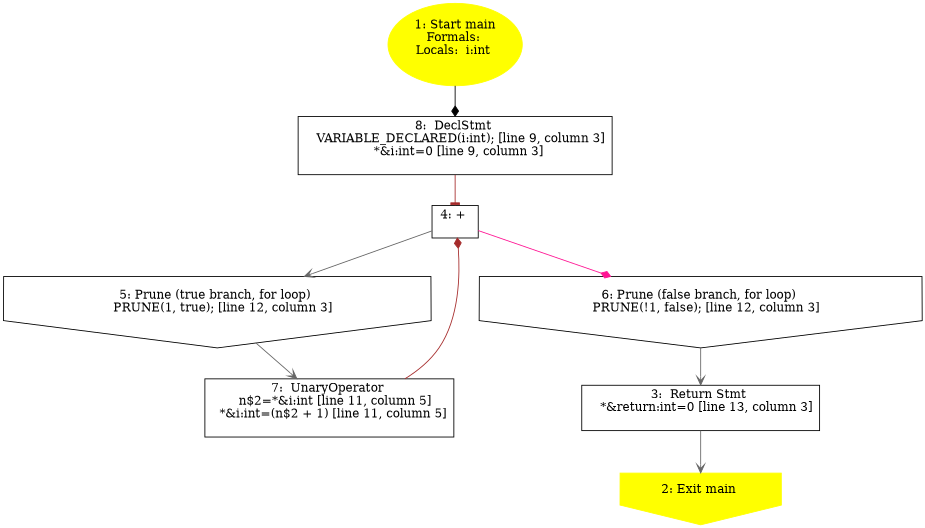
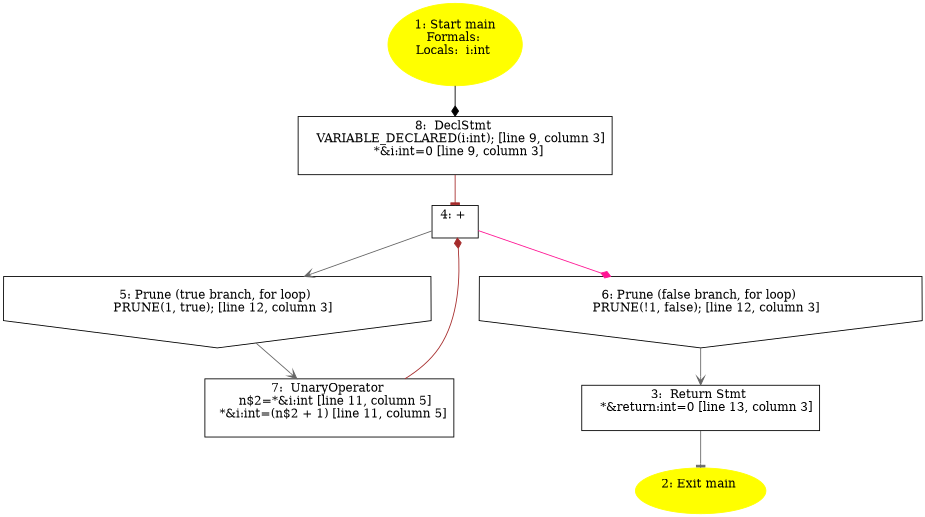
(701, 447) -> (701, 447)
(701, 496) -> (701, 491)
